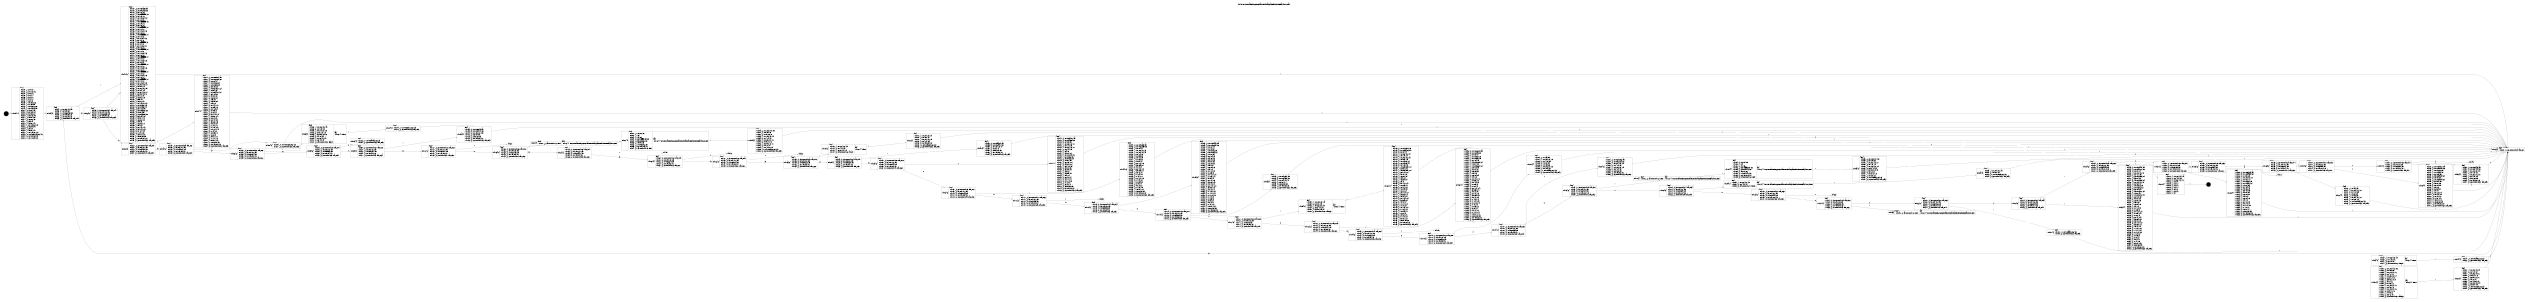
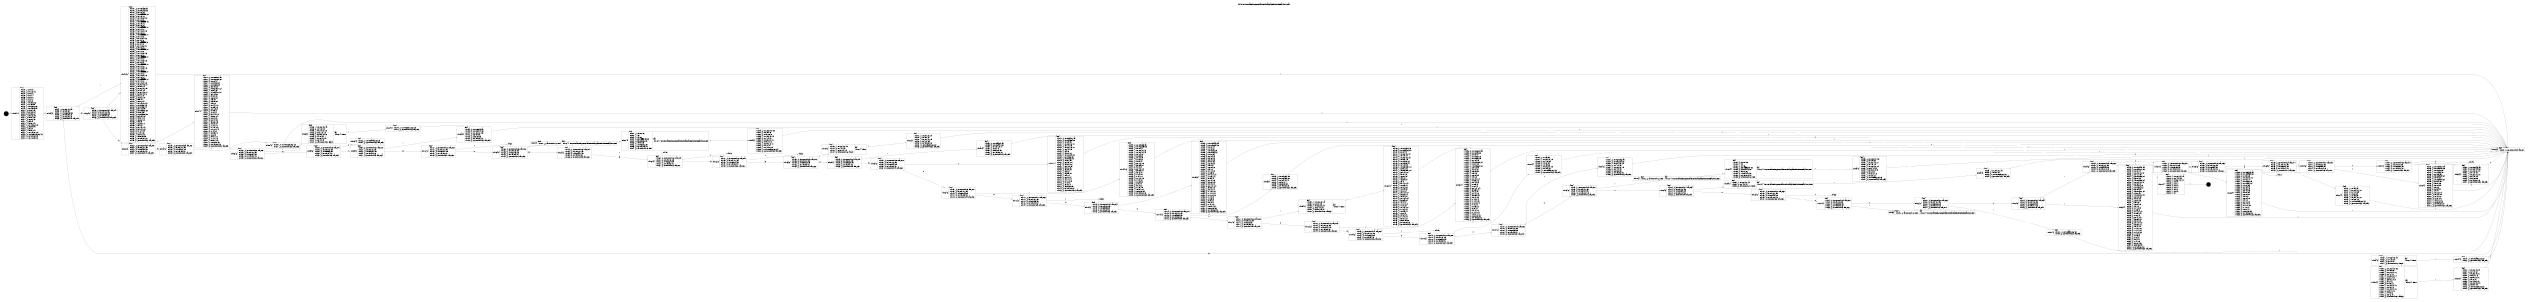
(211, 153) -> none
